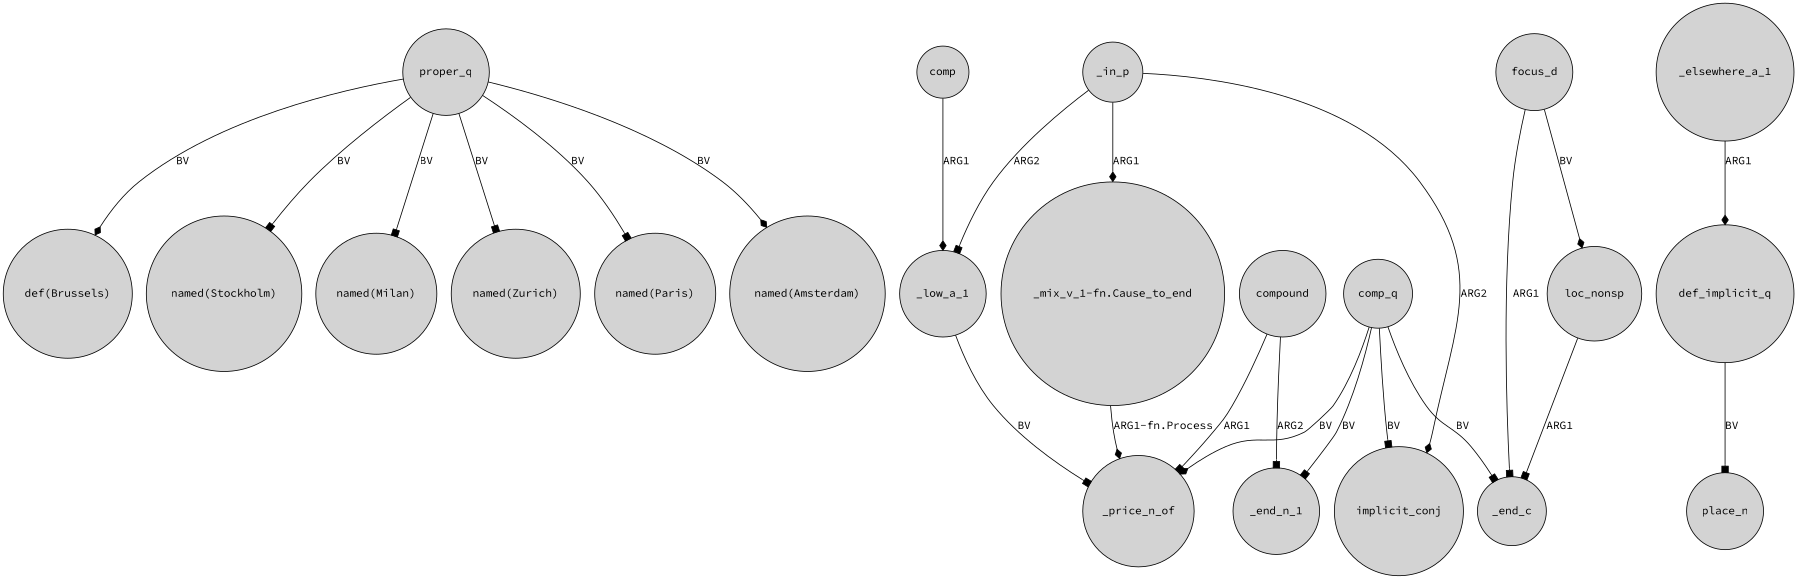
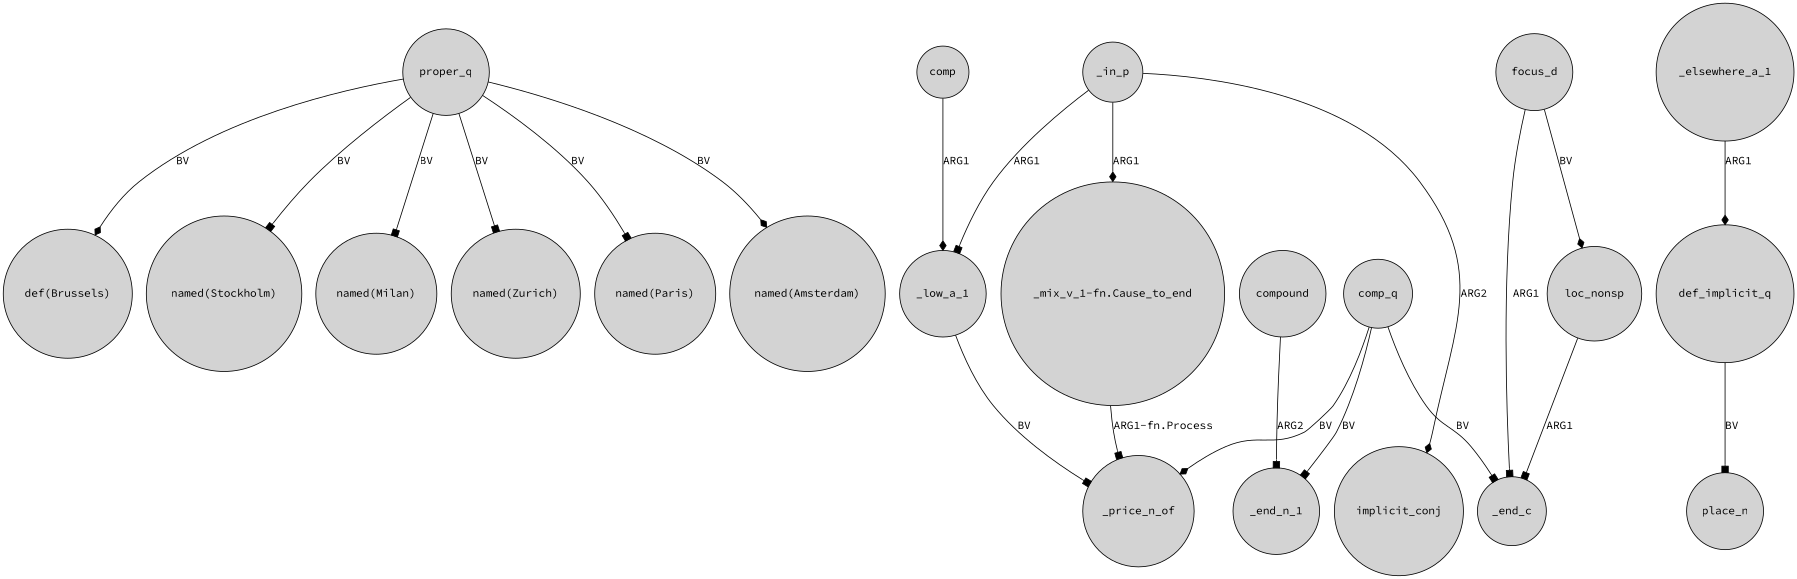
(1027, 161) -> (1027, 161)
(1383, 384) -> none
(1233, 405) -> none
(1113, 428) -> (1113, 428)
